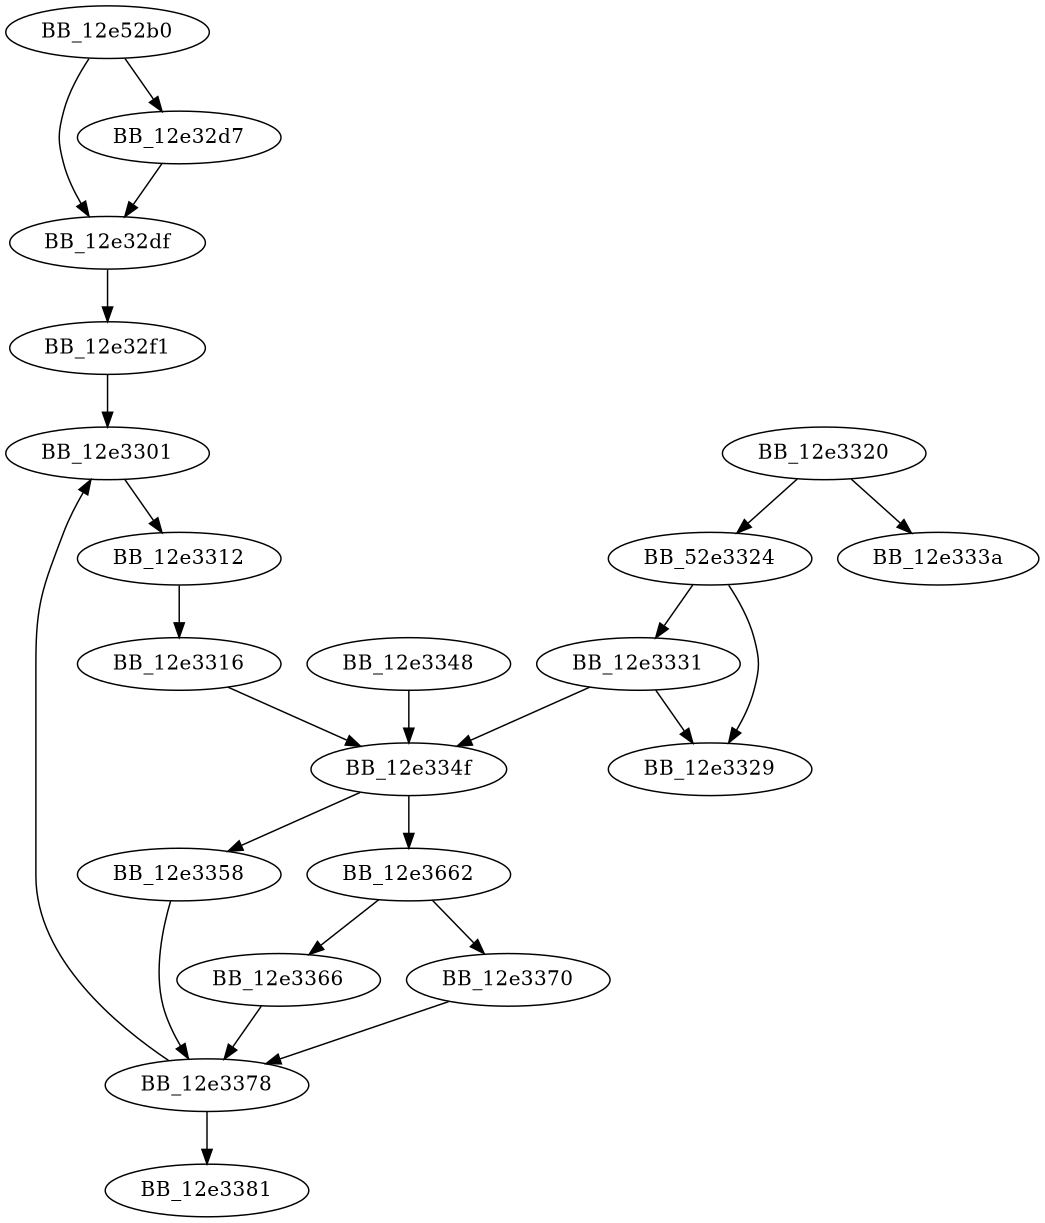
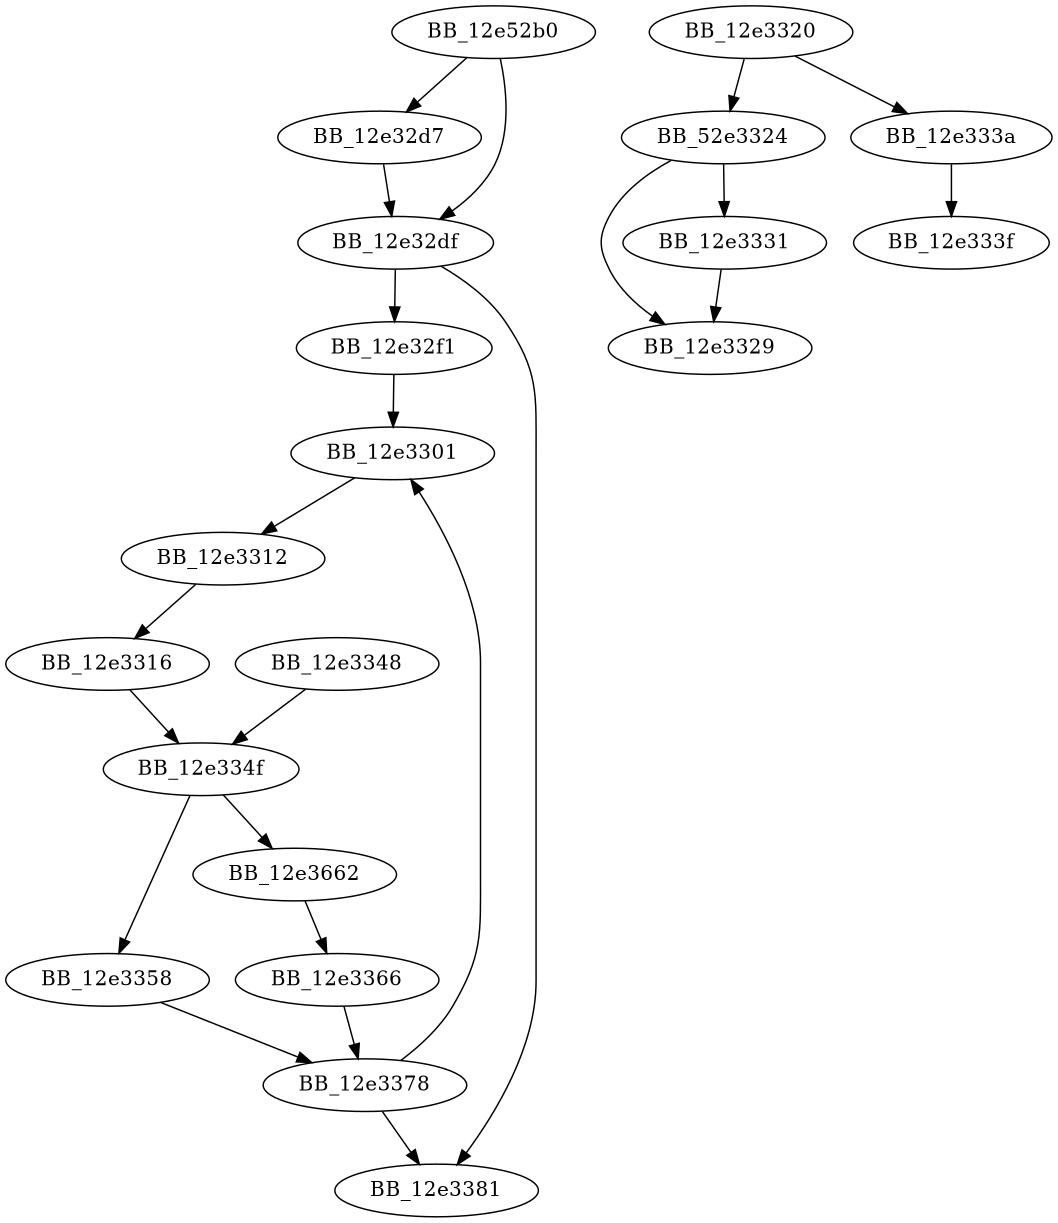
none -> (951, 243)
none -> (536, 700)
(530, 714) -> none
(508, 980) -> none
